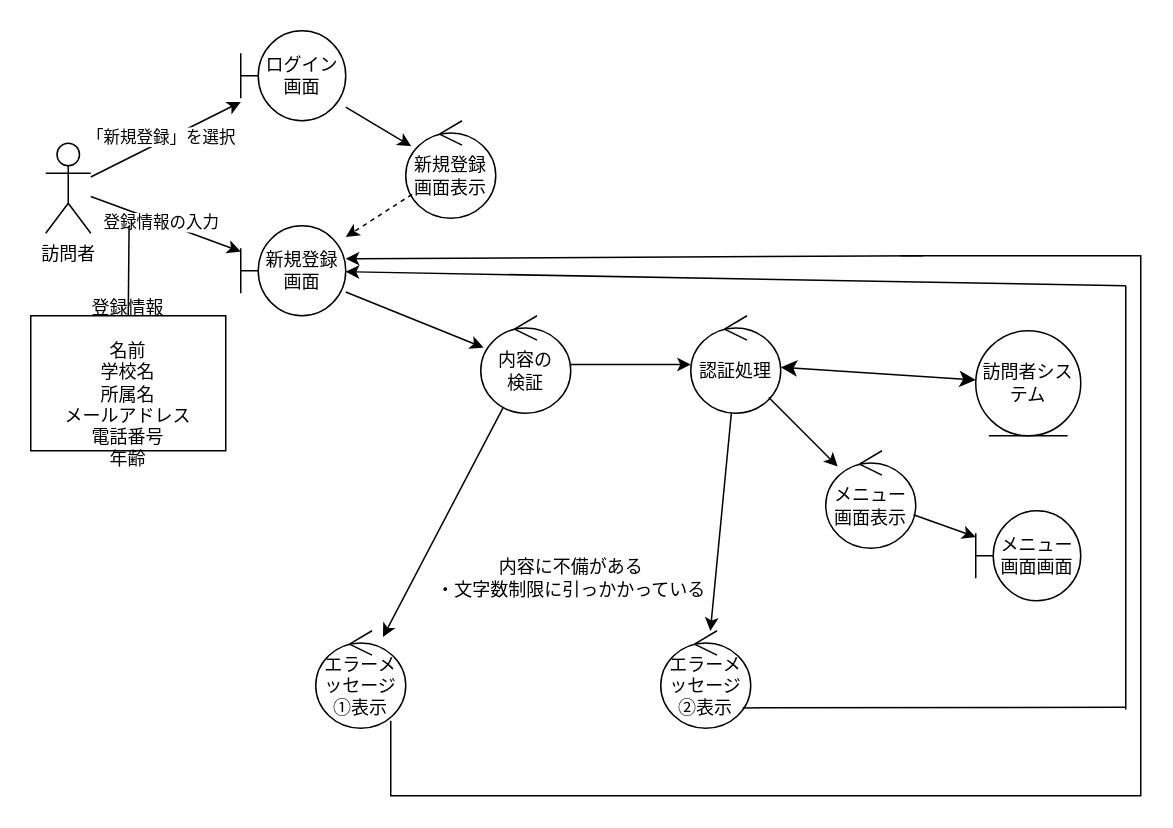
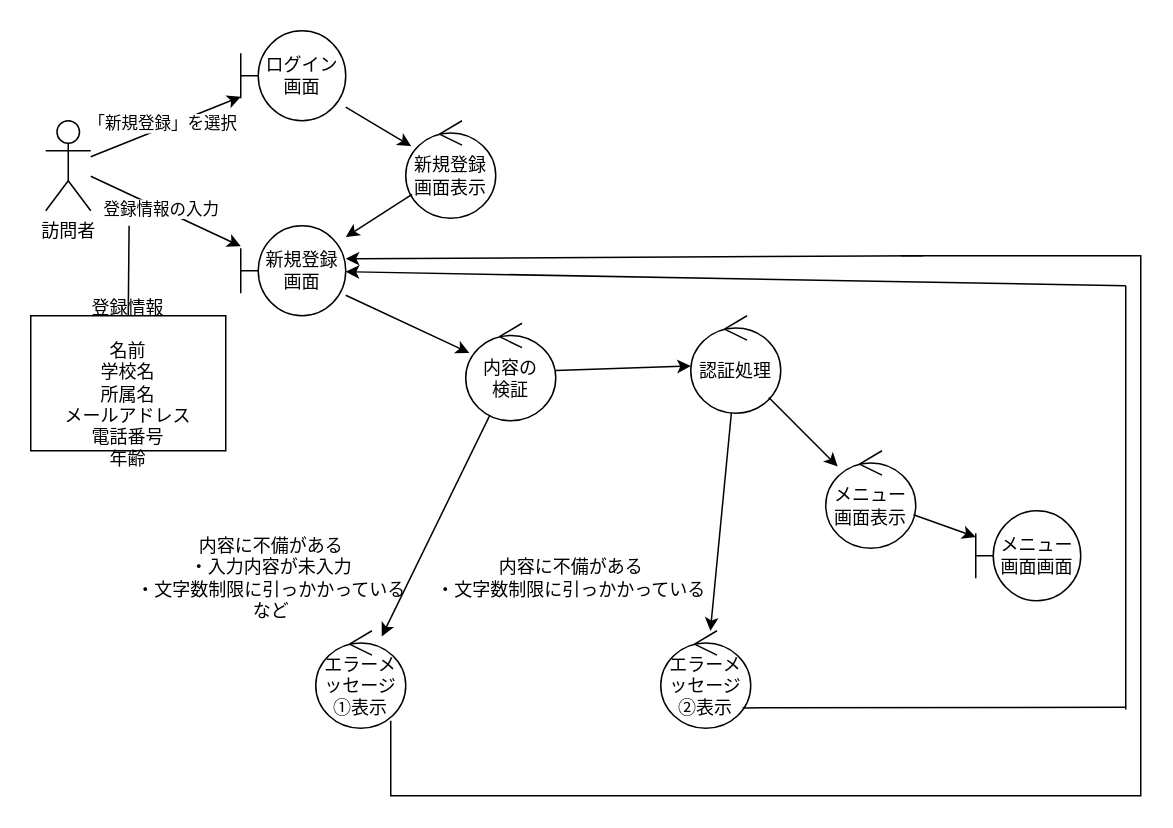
(68, 188) -> (68, 166)
(383, 213) -> (383, 213)
(526, 365) -> (511, 372)
(878, 374) -> none
(1028, 383) -> none
none -> (271, 578)
